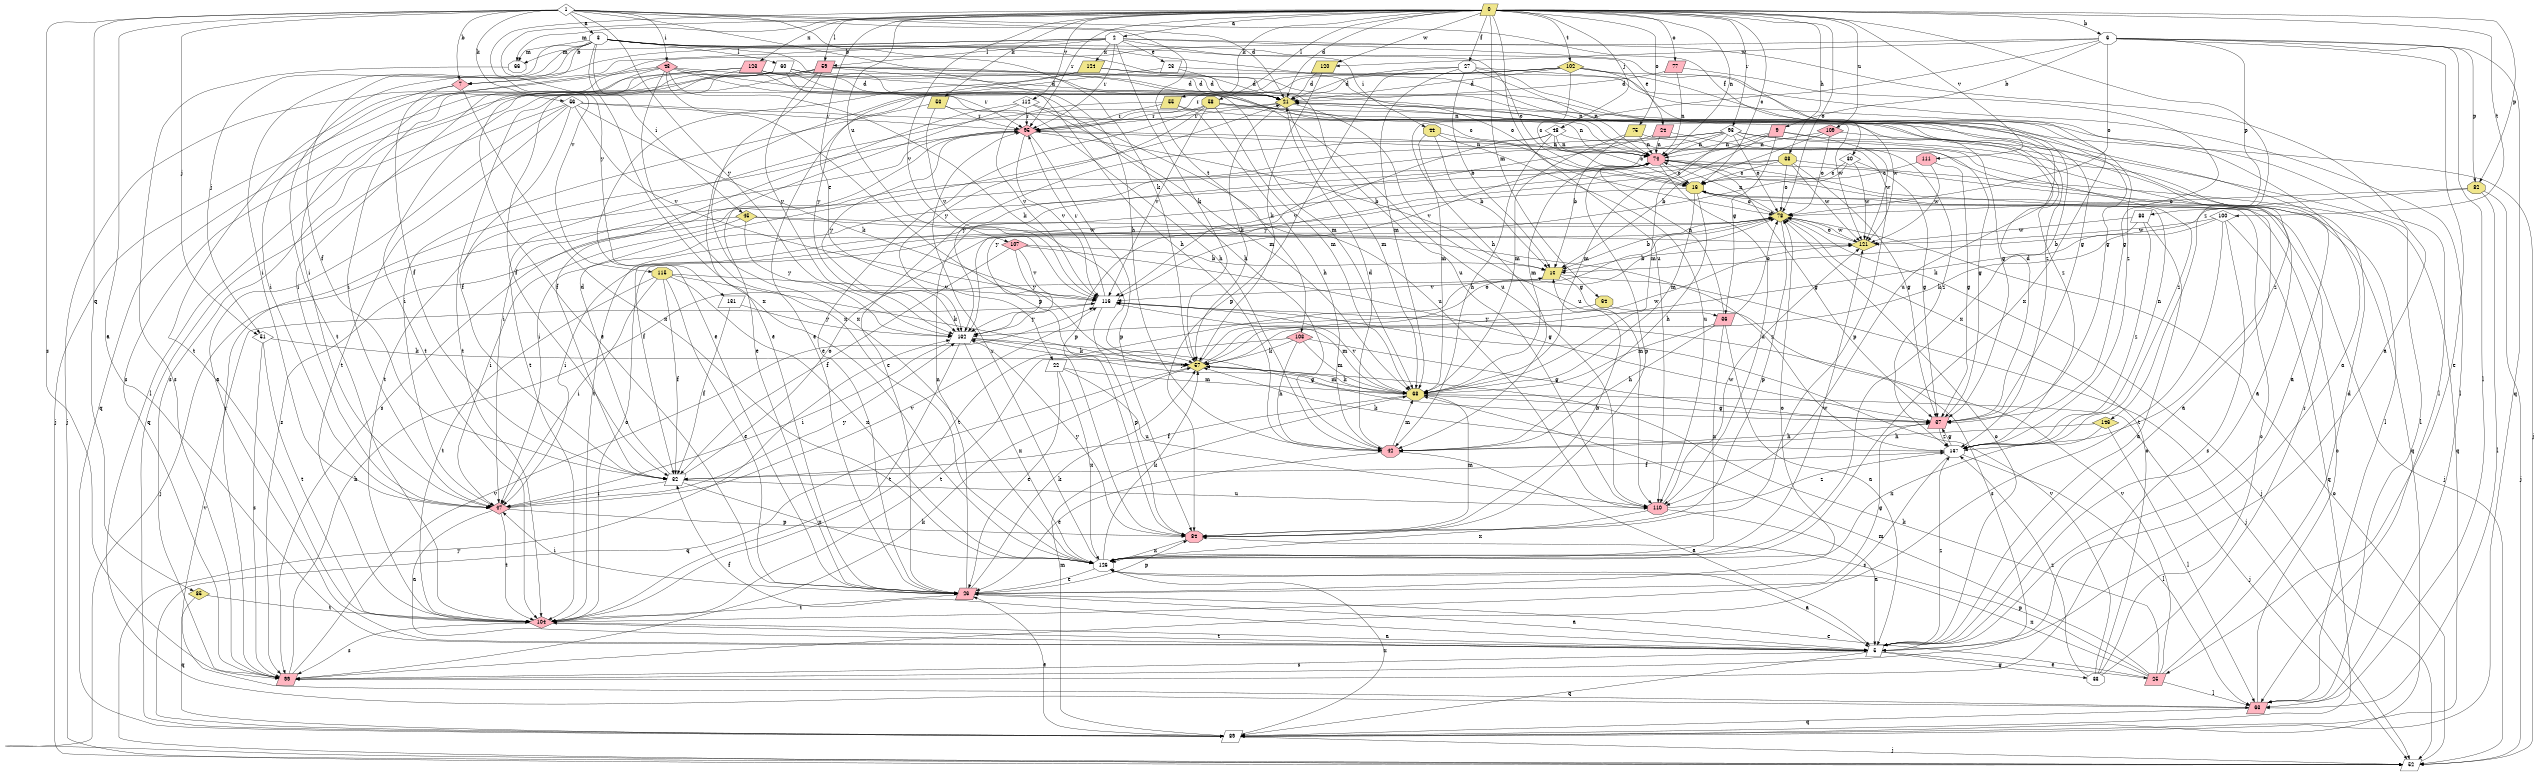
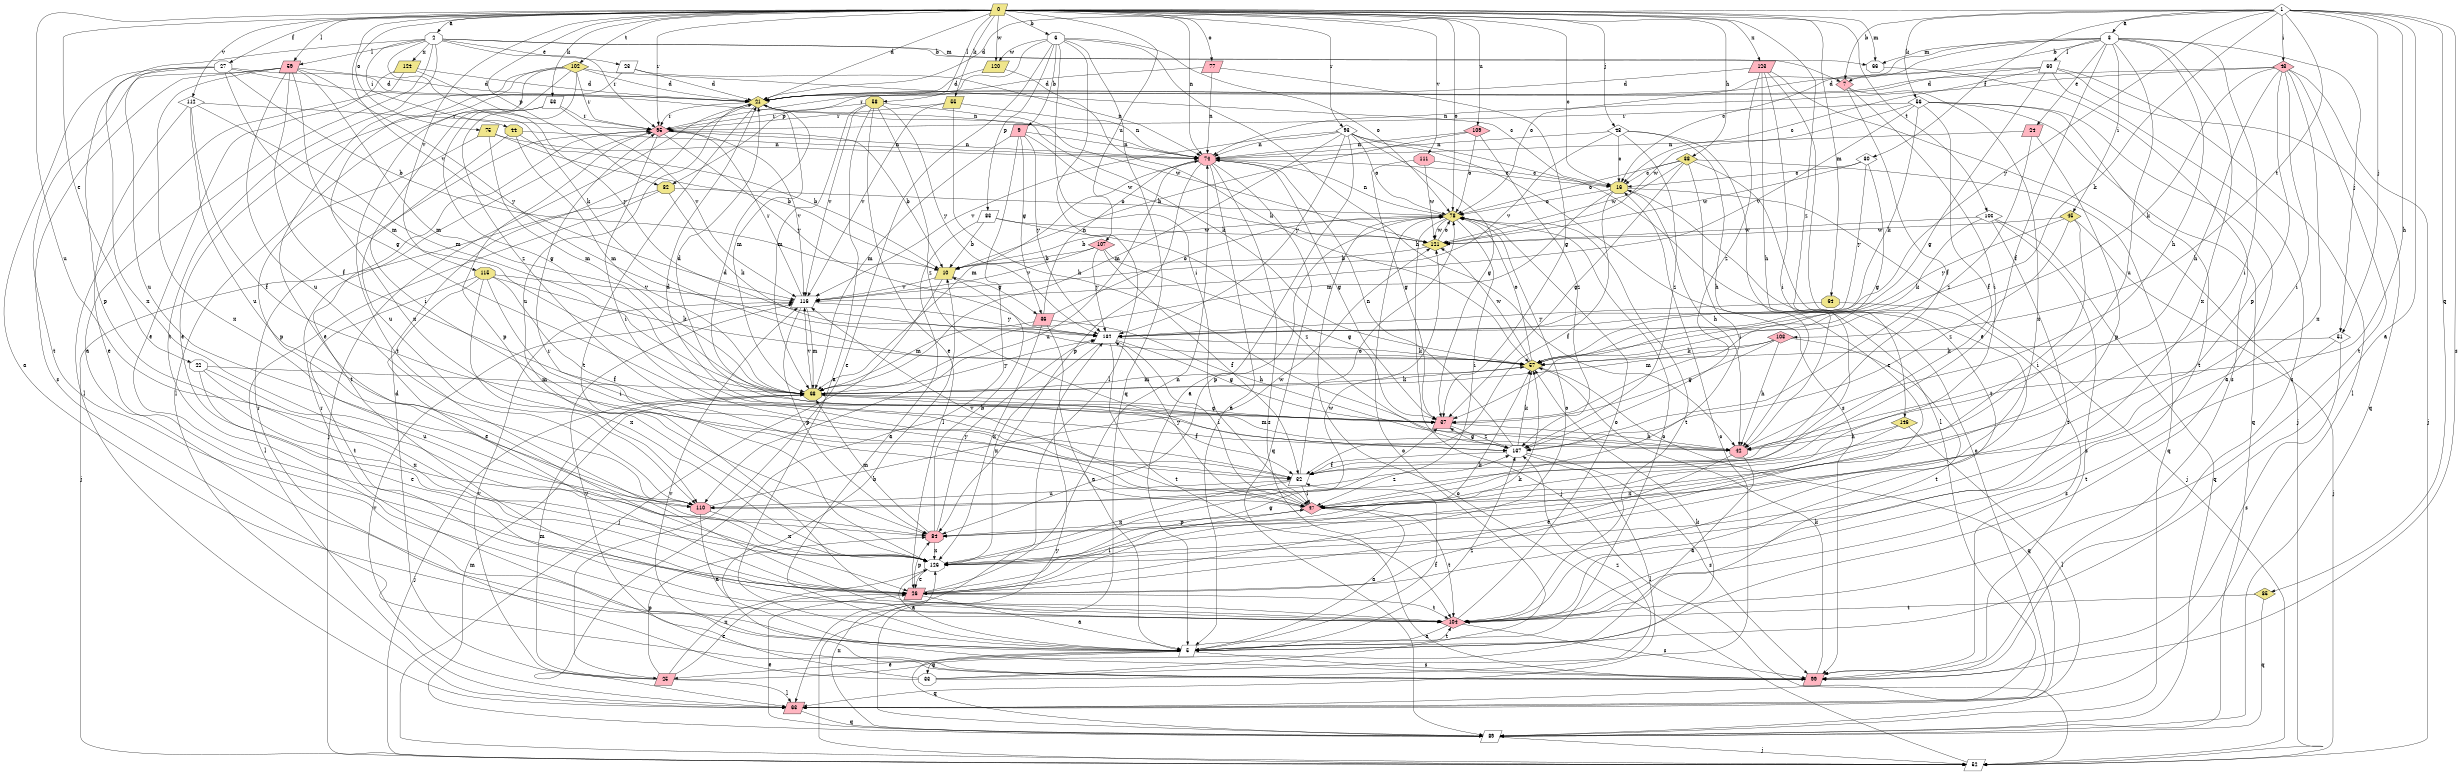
(938, 102) -> (553, 102)
(1787, 159) -> (1687, 159)
(732, 302) -> none
(1056, 366) -> (199, 366)
